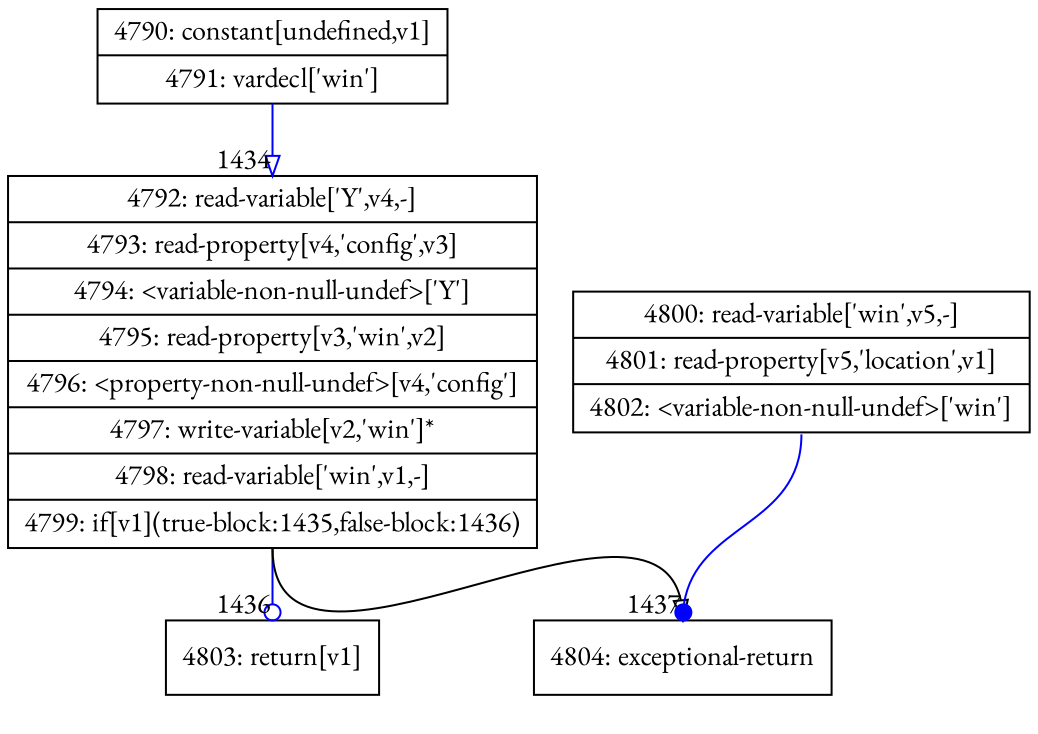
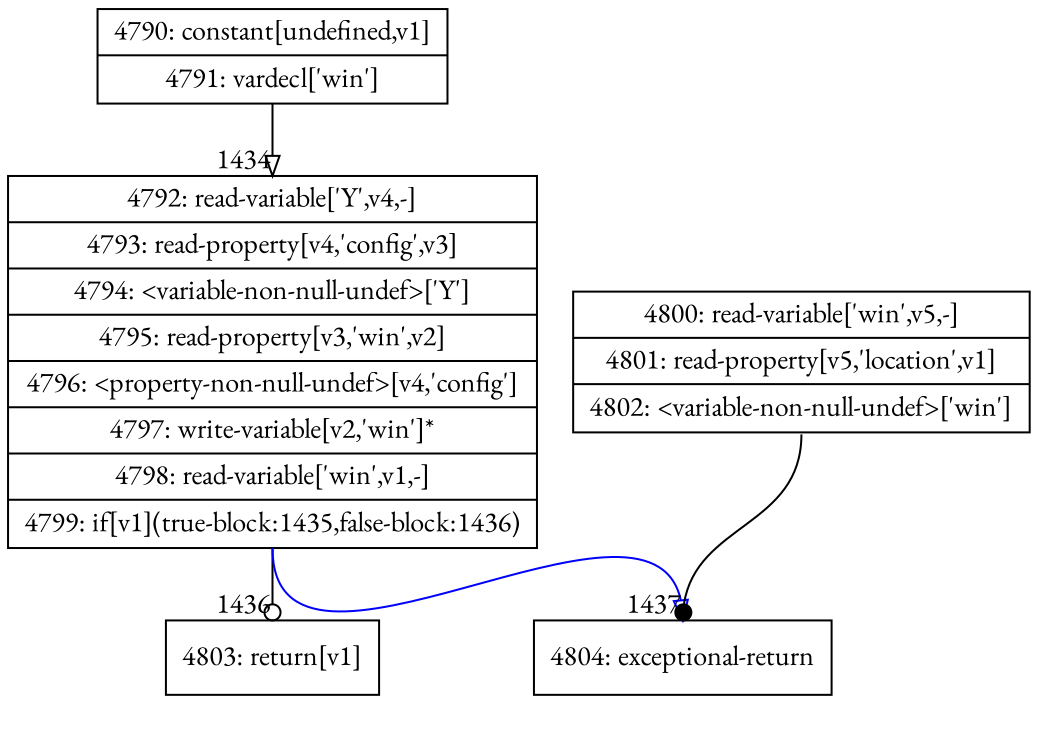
(273, 130) -> (273, 130)
(749, 523) -> (749, 523)
(273, 586) -> (273, 586)
(468, 587) -> (468, 587)
